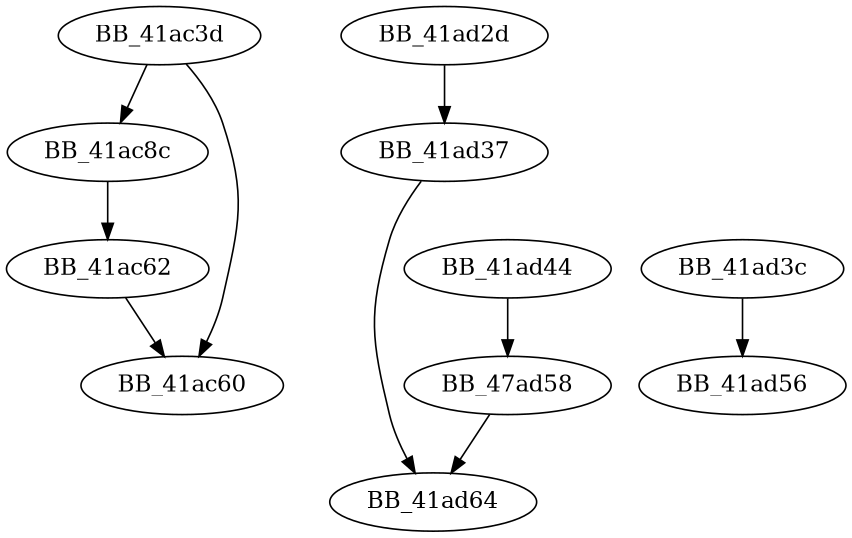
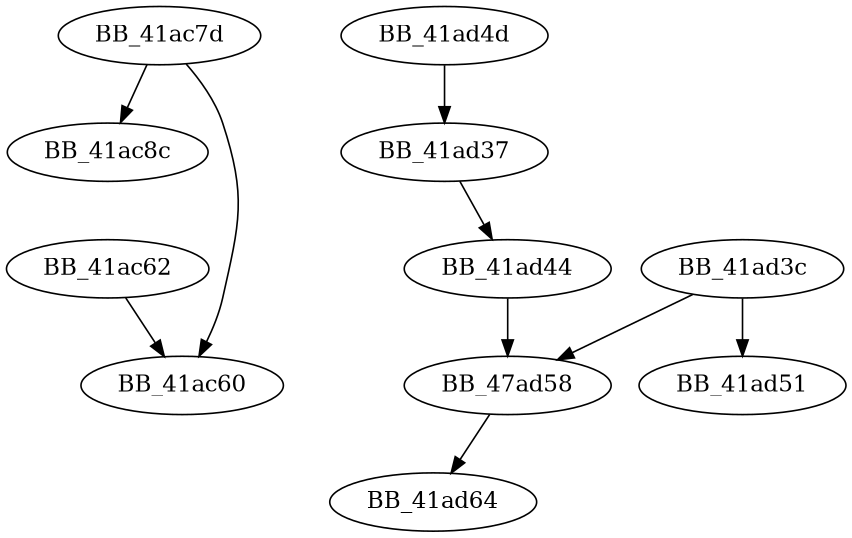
(160, 36) -> (160, 36)
(445, 36) -> (445, 36)
(108, 203) -> none
(375, 317) -> (472, 203)
none -> (632, 324)
(743, 385) -> (743, 385)
